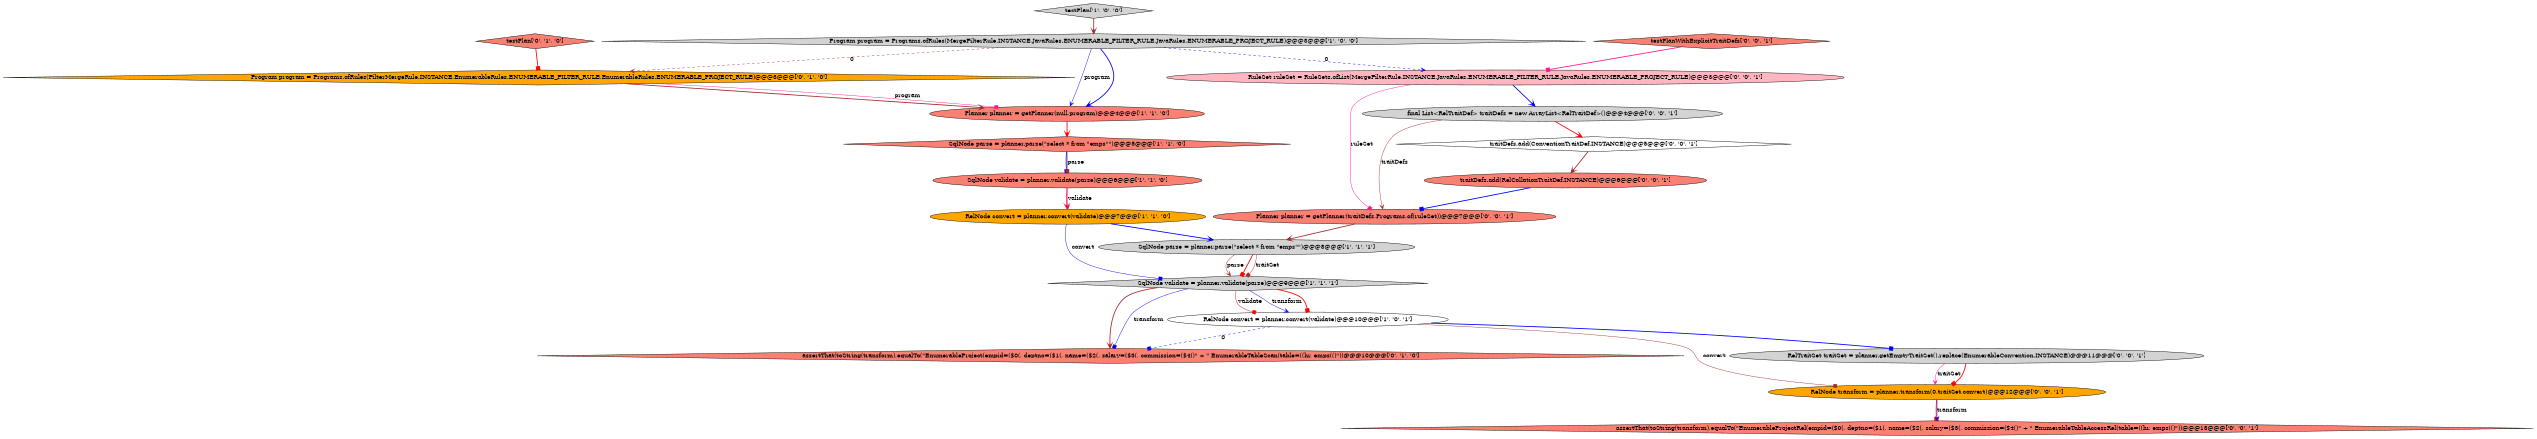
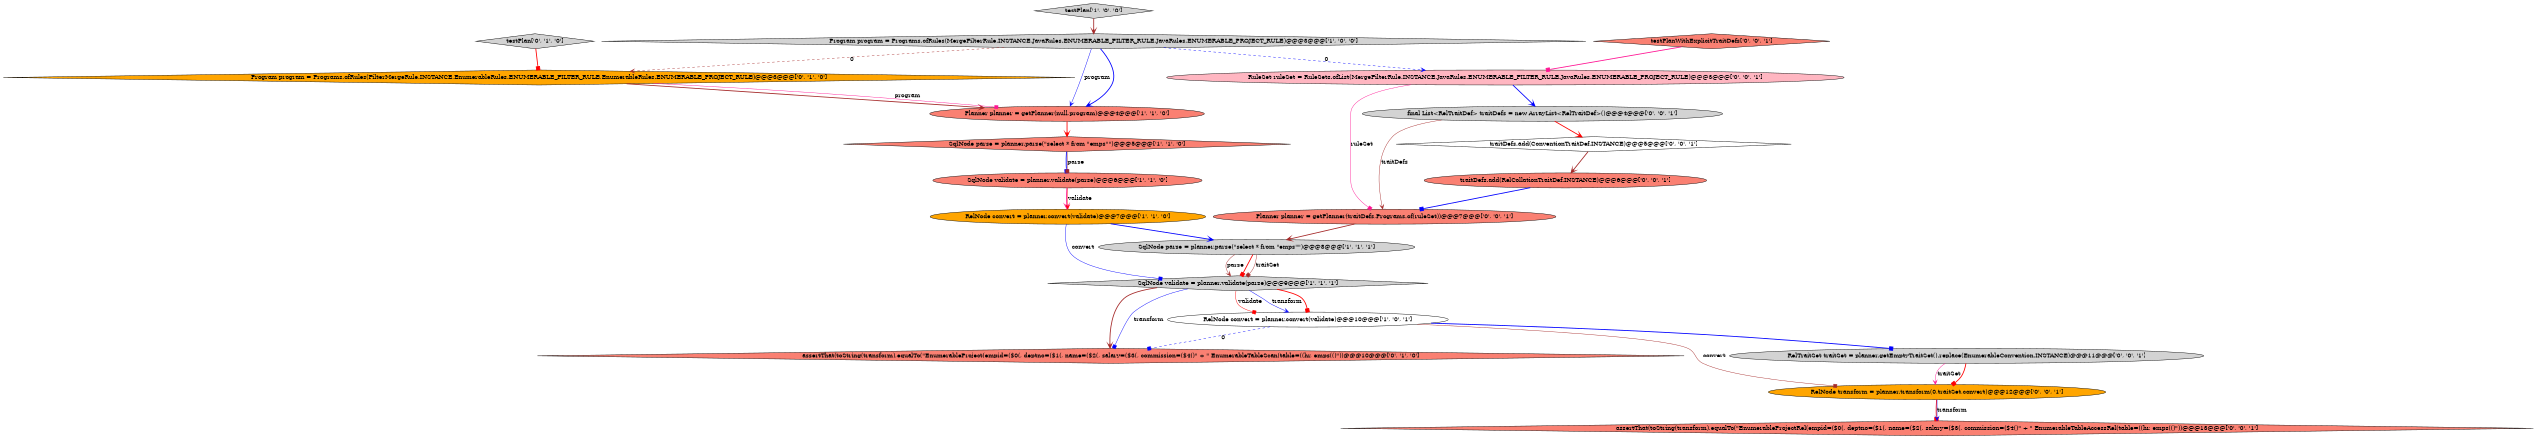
(535, 41) -> (535, 41)
